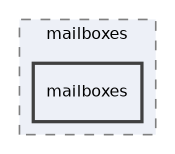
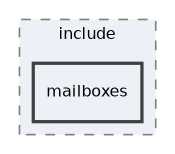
(88, 35) -> (88, 35)
